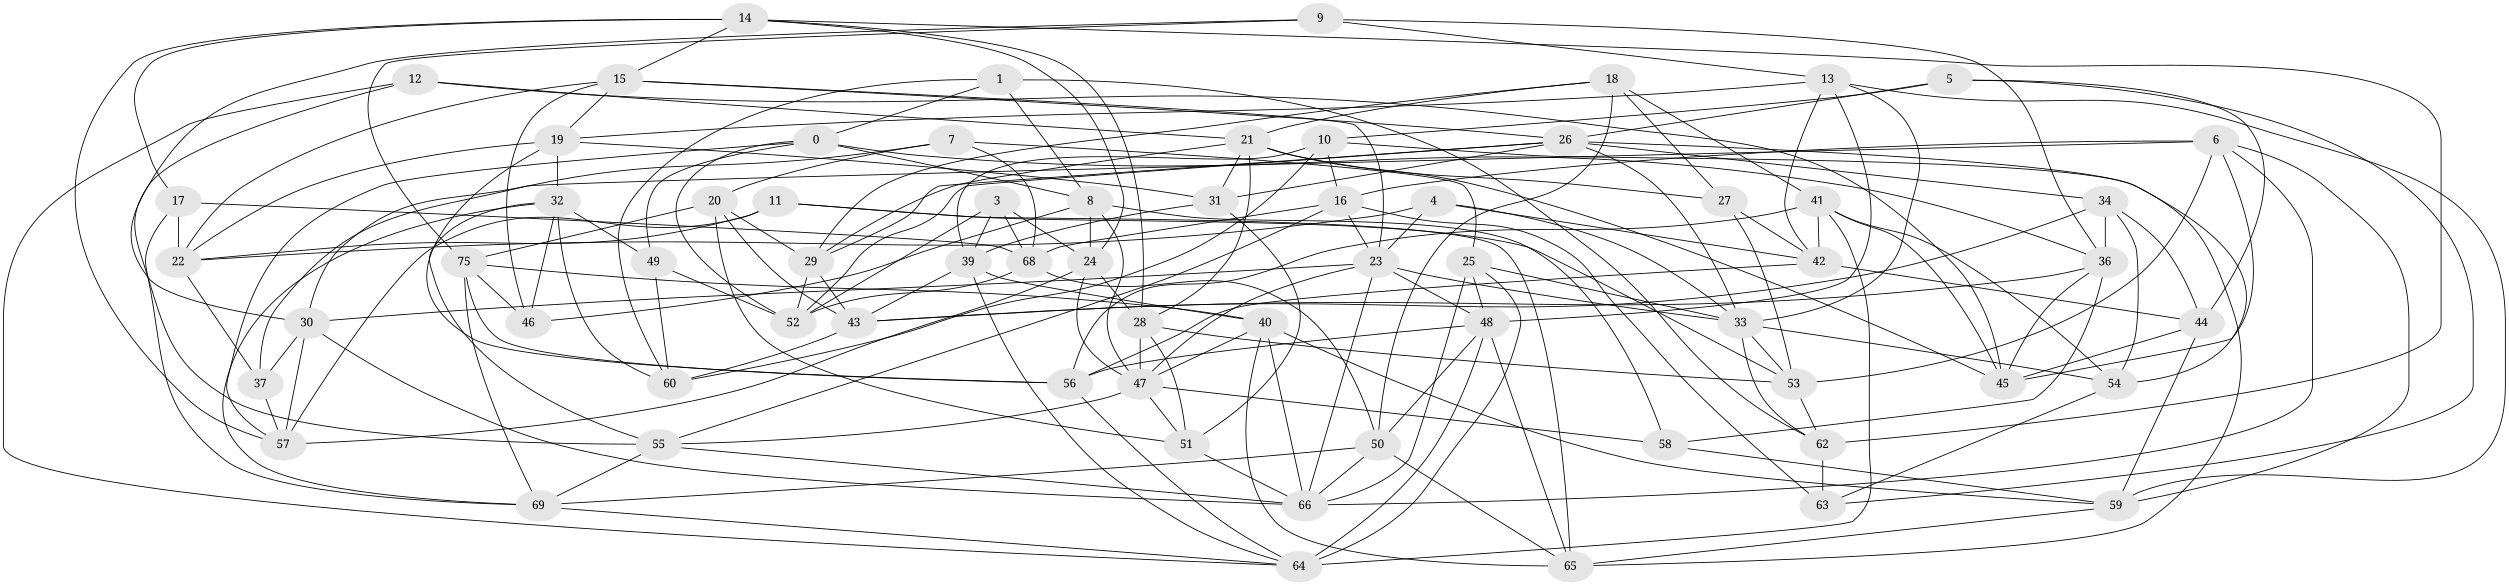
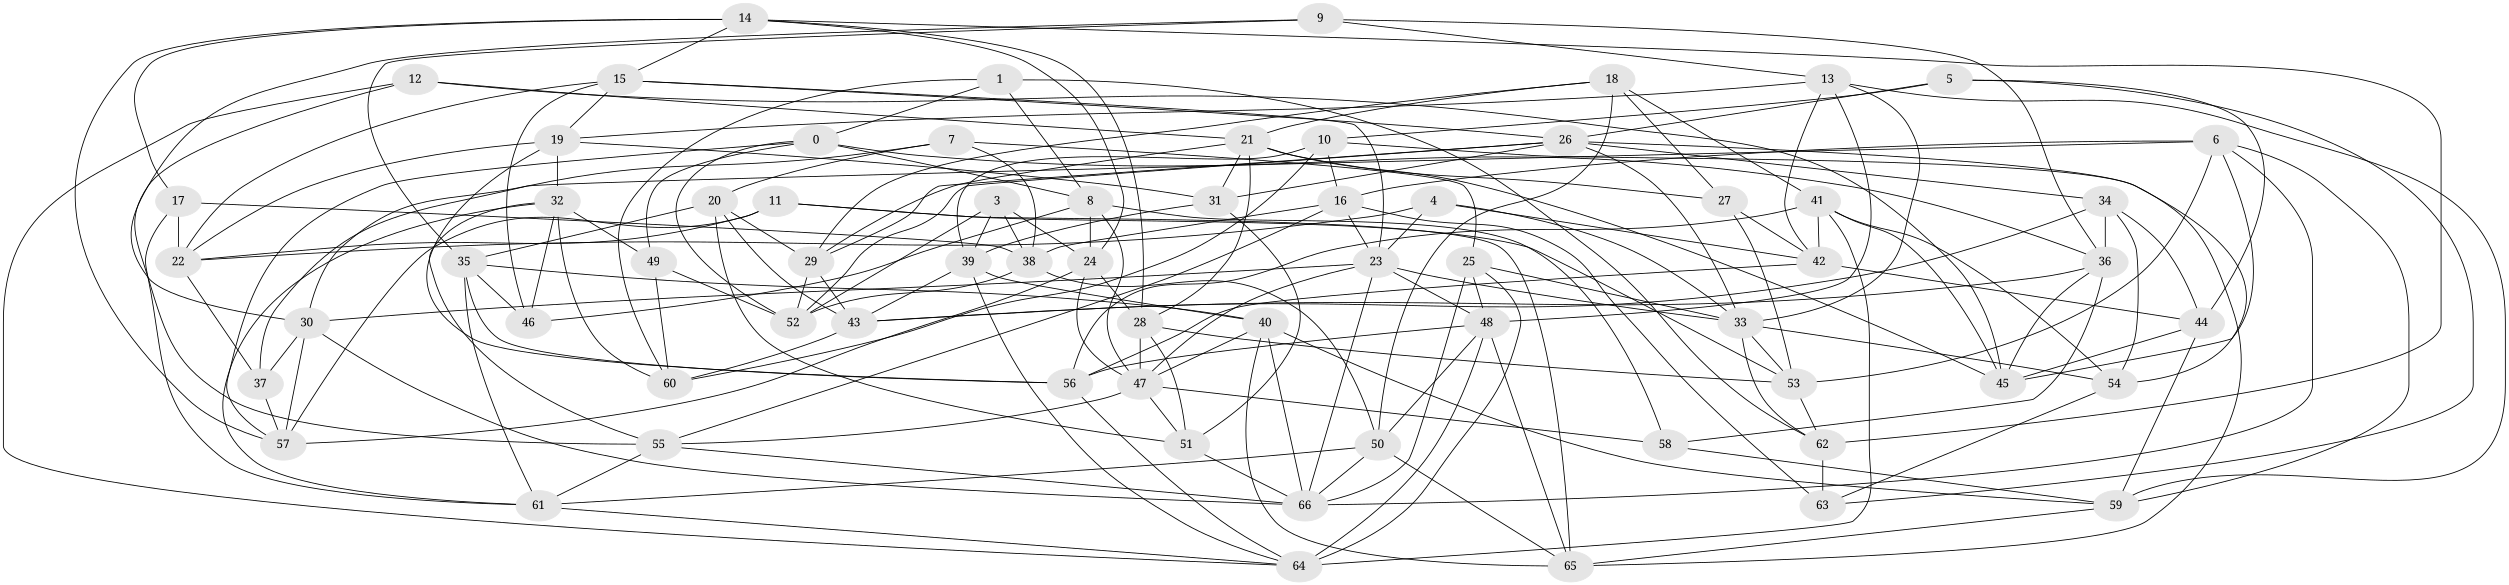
(464, 262) -> (464, 262)
(1029, 262) -> (1029, 262)
(539, 506) -> (539, 506)
